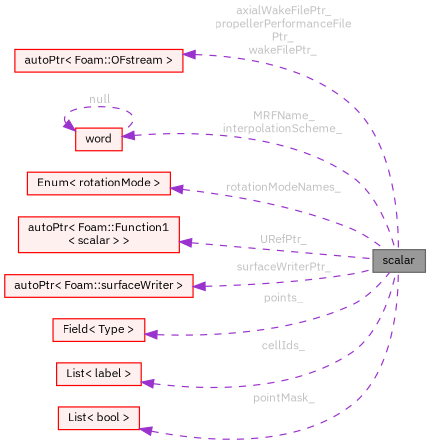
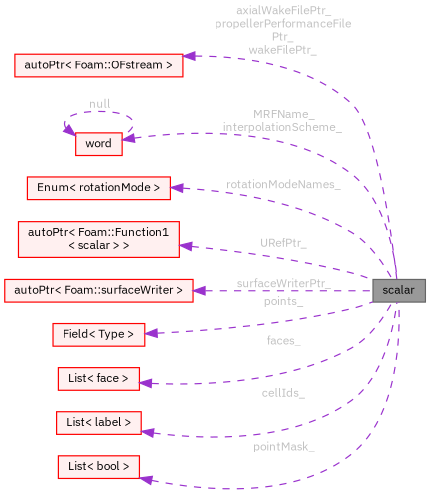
none -> (99, 379)
